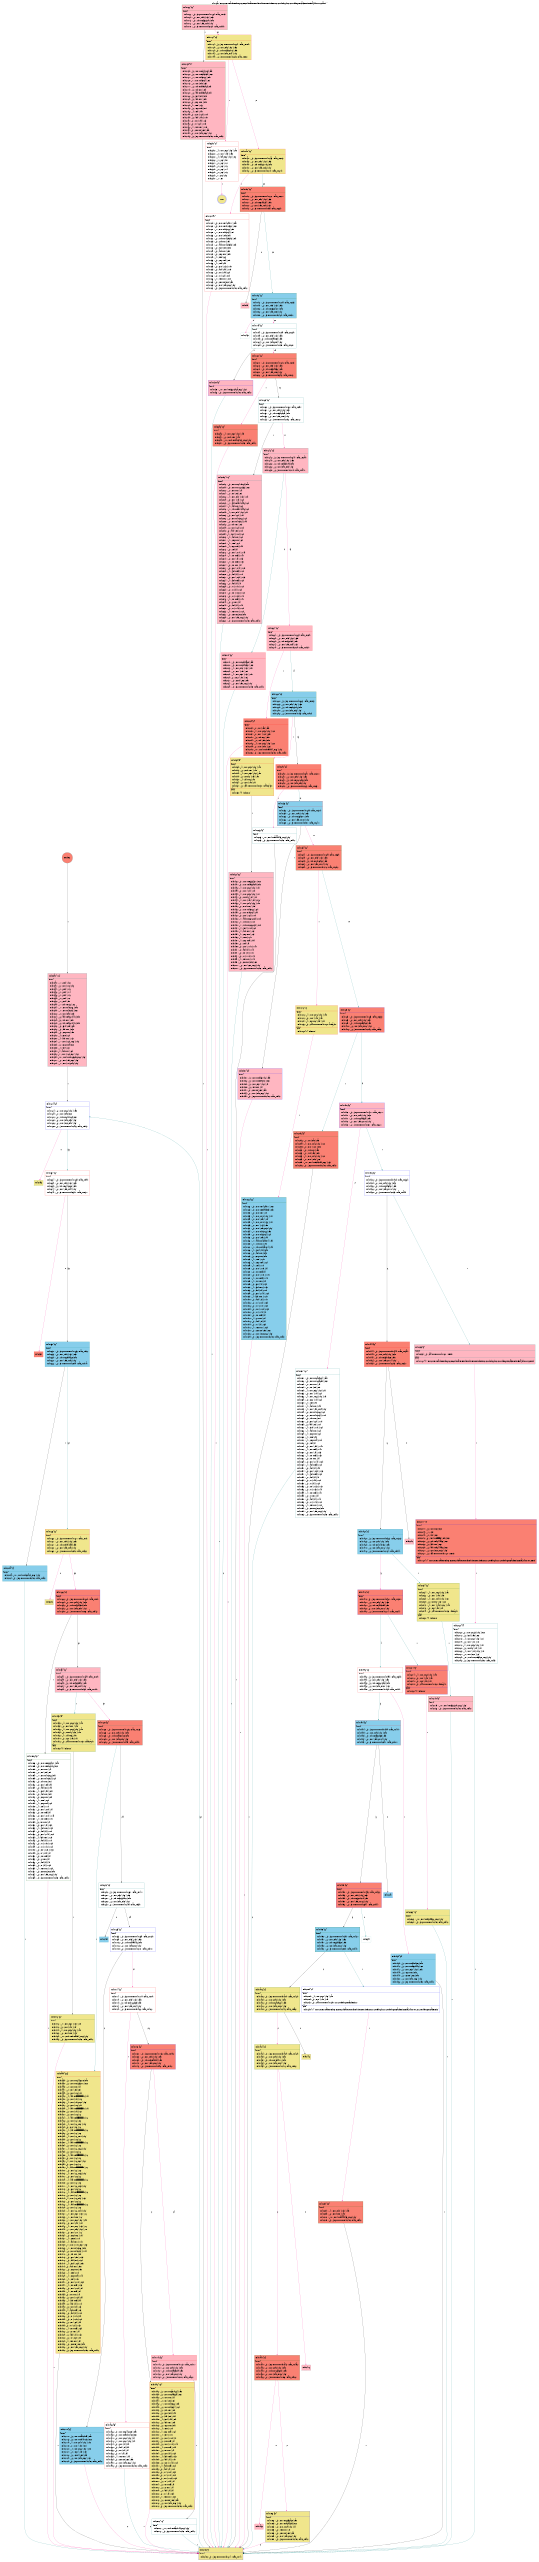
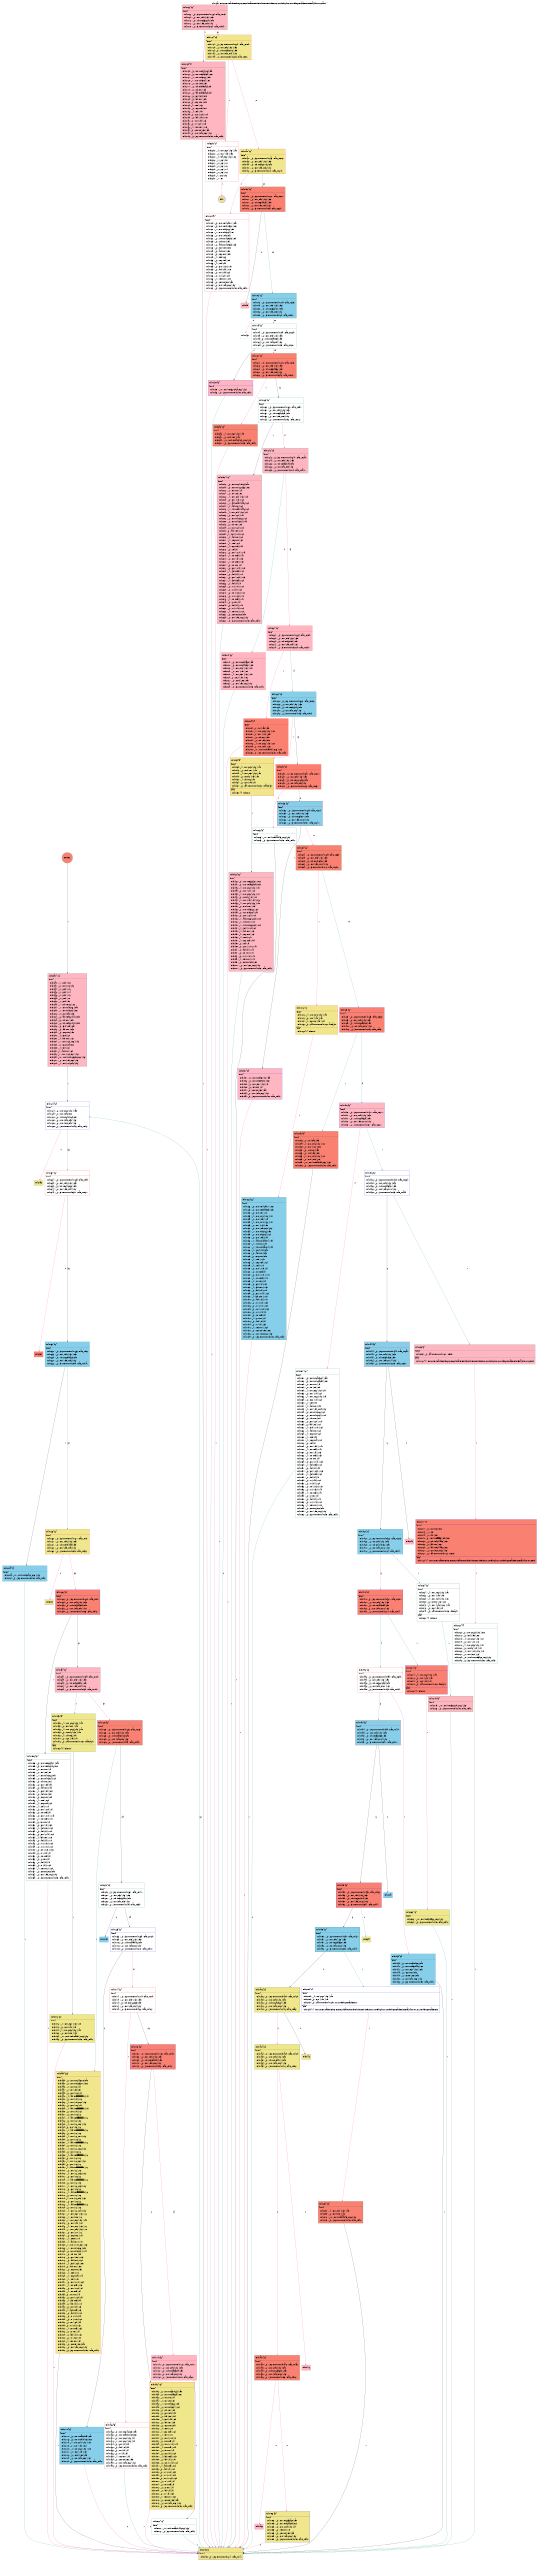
(222, 199) -> (222, 199)
(387, 1354) -> (387, 1354)
(438, 1602) -> (438, 1602)
(366, 1940) -> (366, 1940)
